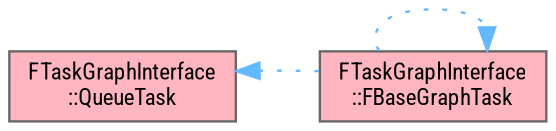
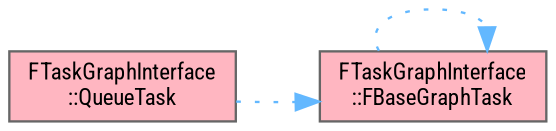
(290, 71) -> (266, 102)
